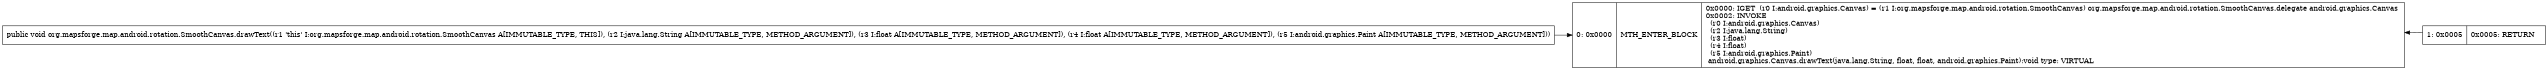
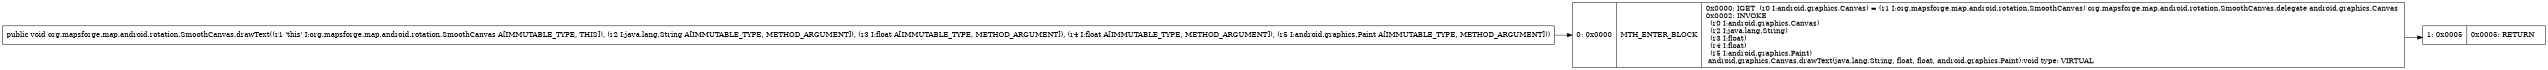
(2416, 33) -> (2411, 38)
